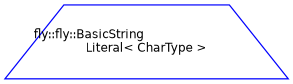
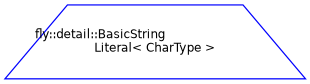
(147, 42) -> (155, 42)
